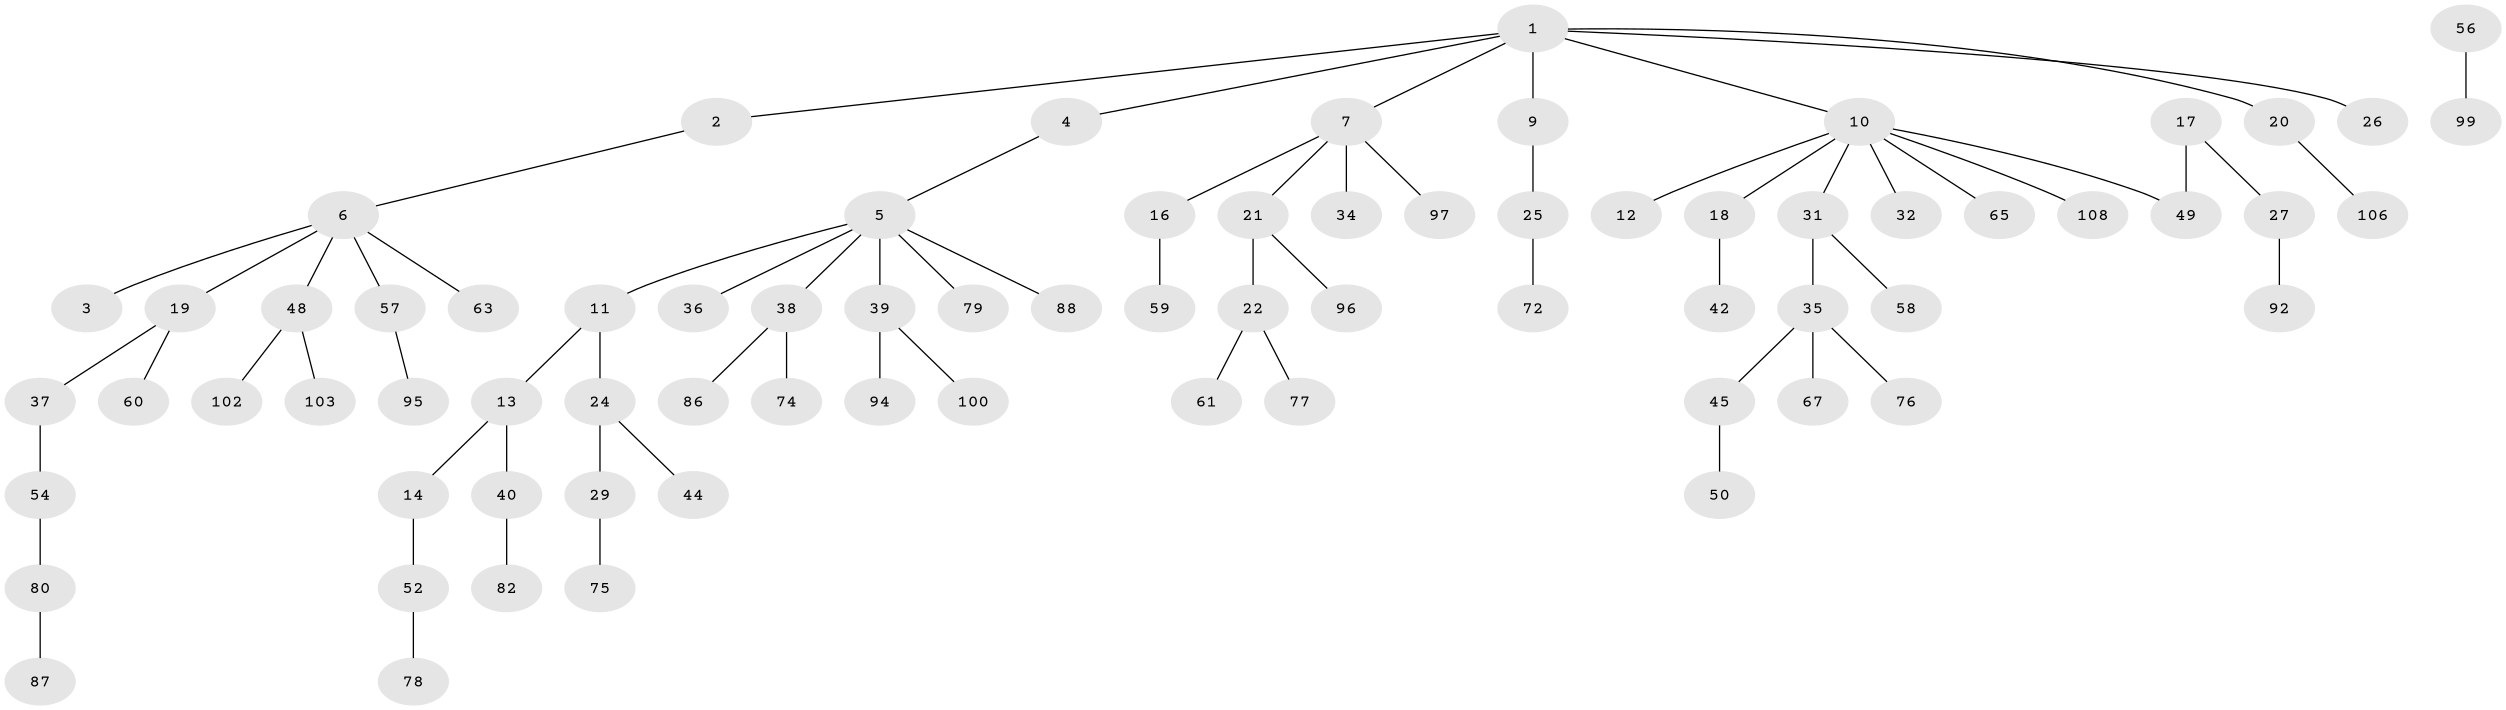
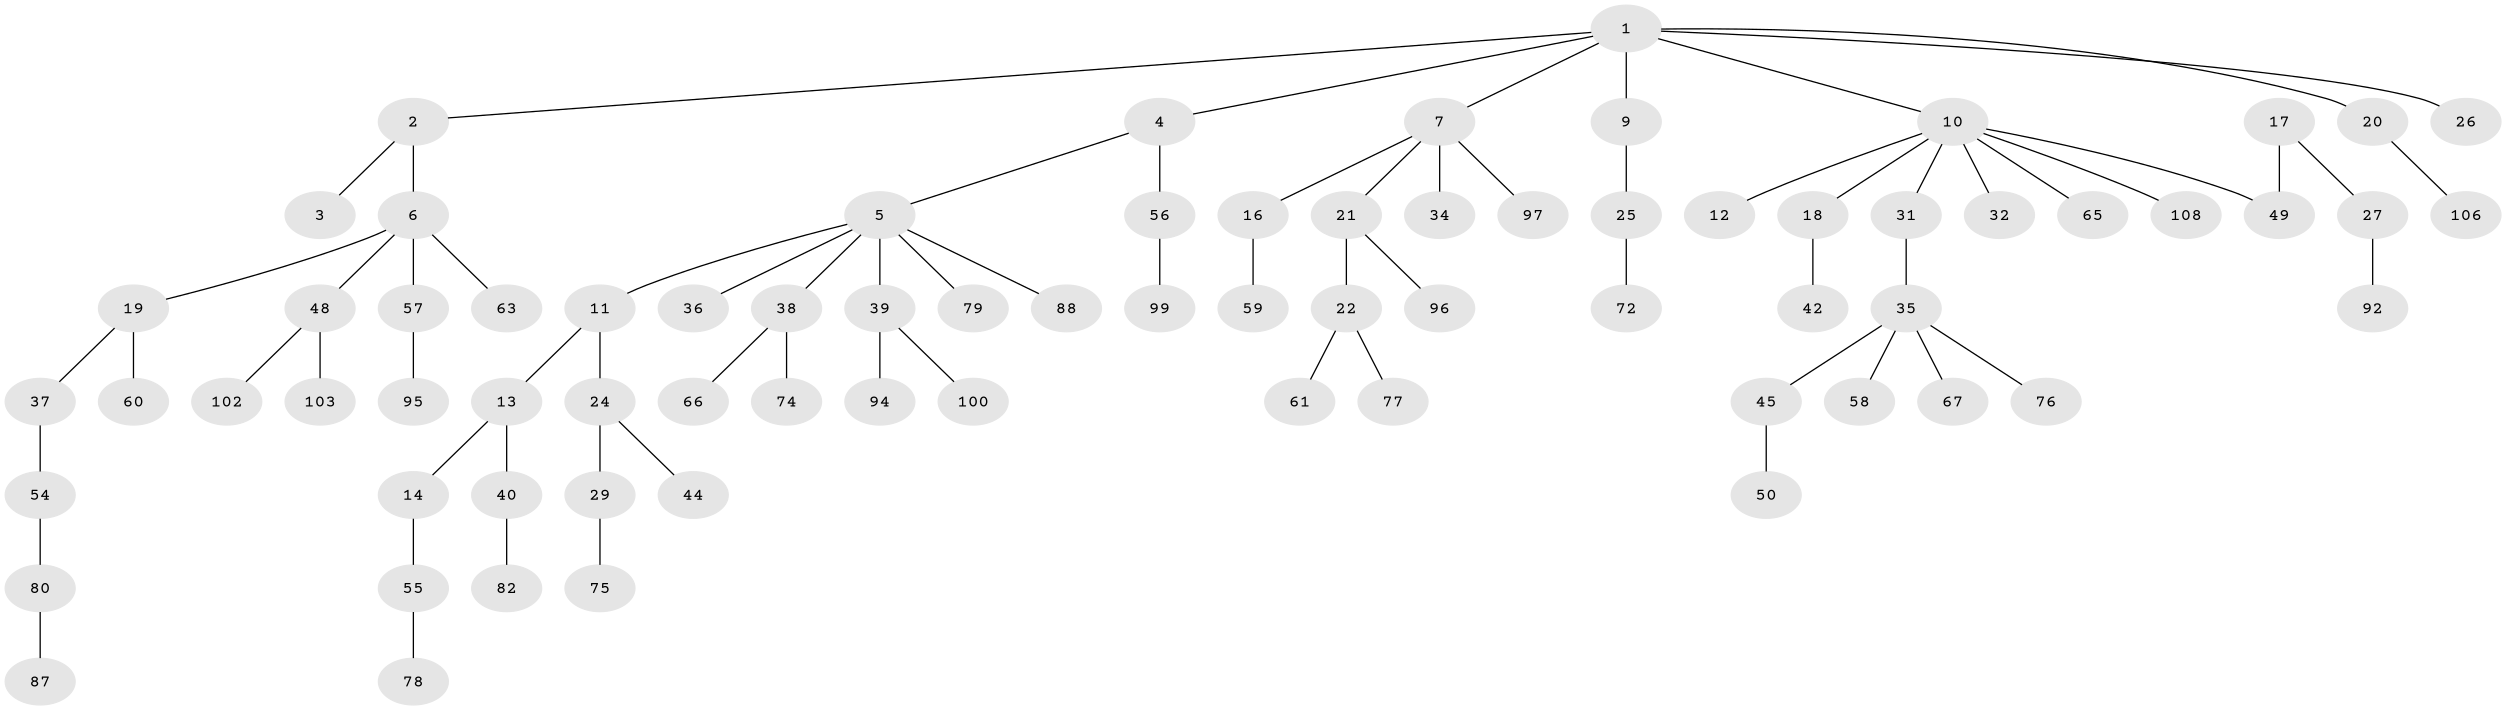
none -> (1160, 169)
(212, 257) -> (367, 168)
(1859, 262) -> (1883, 355)
(693, 402) -> (693, 402)
(413, 588) -> (413, 588)
